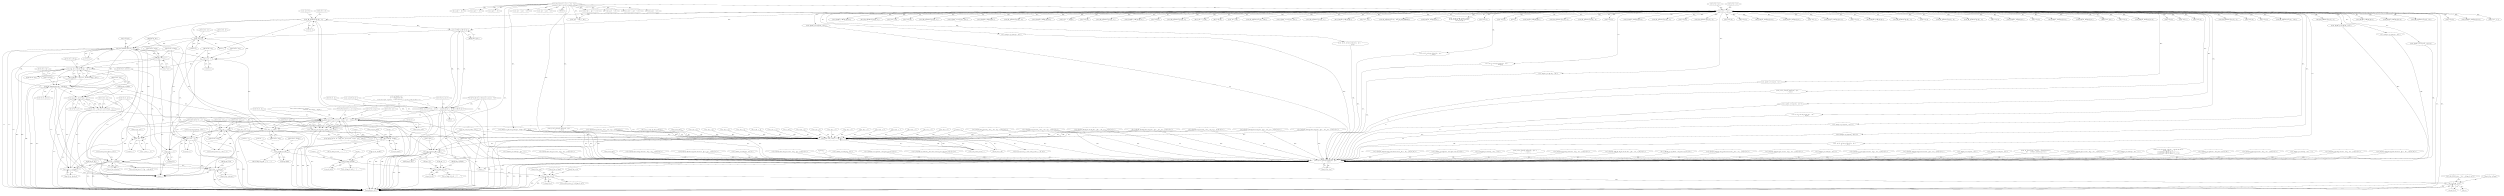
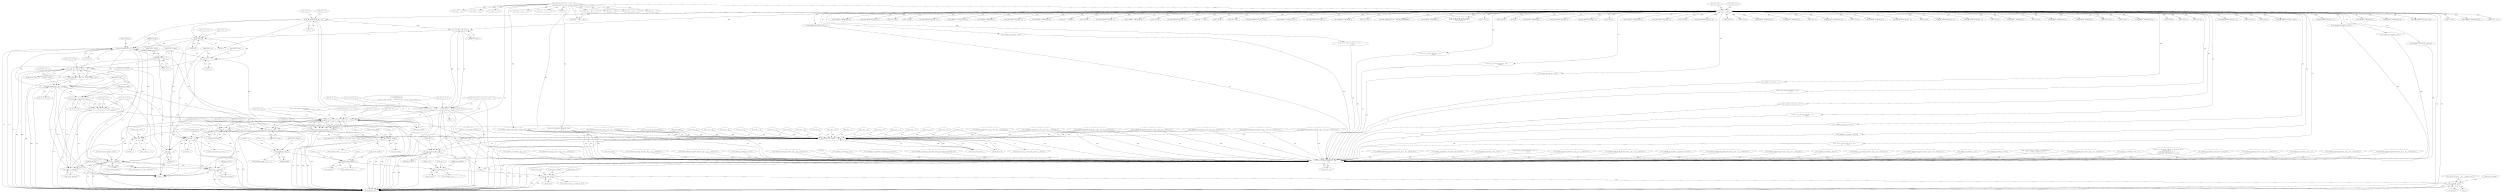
(228, 139) -> (215, 132)
